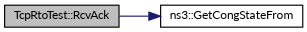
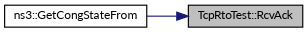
(134, 16) -> (162, 16)
